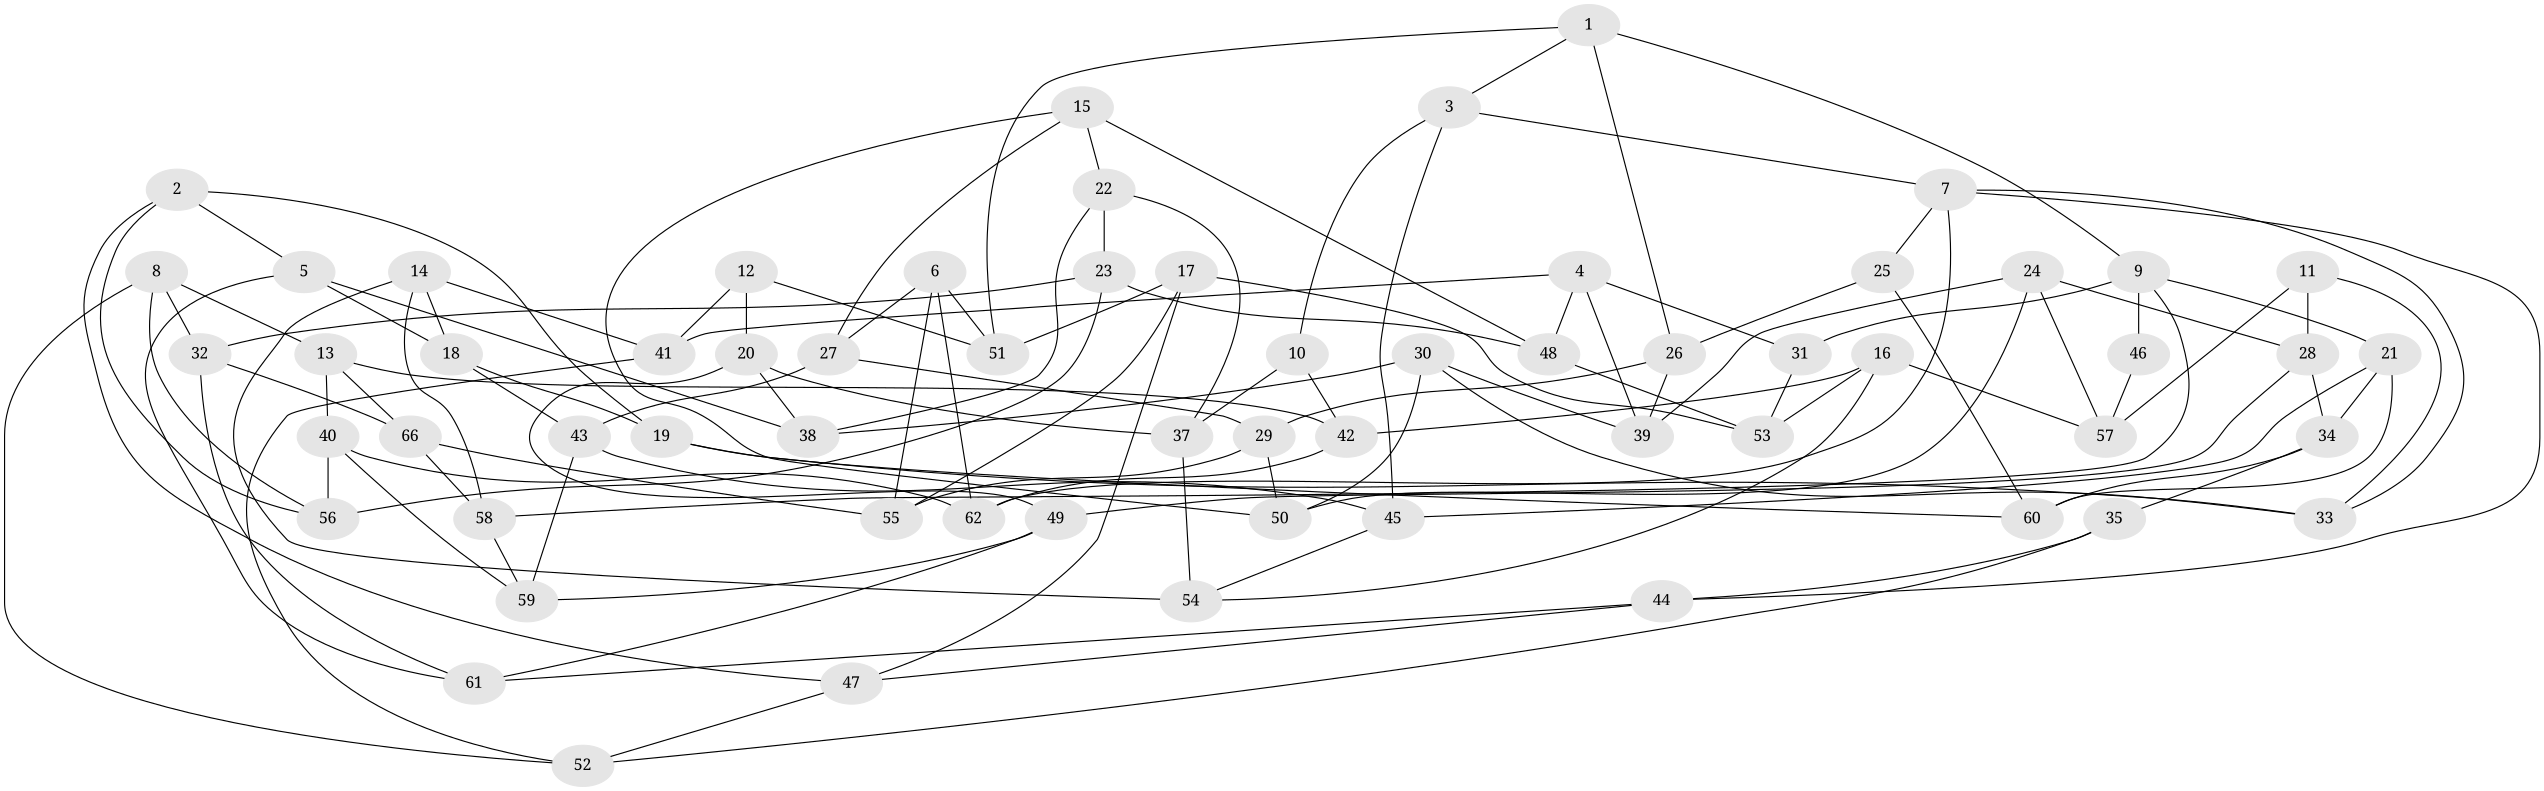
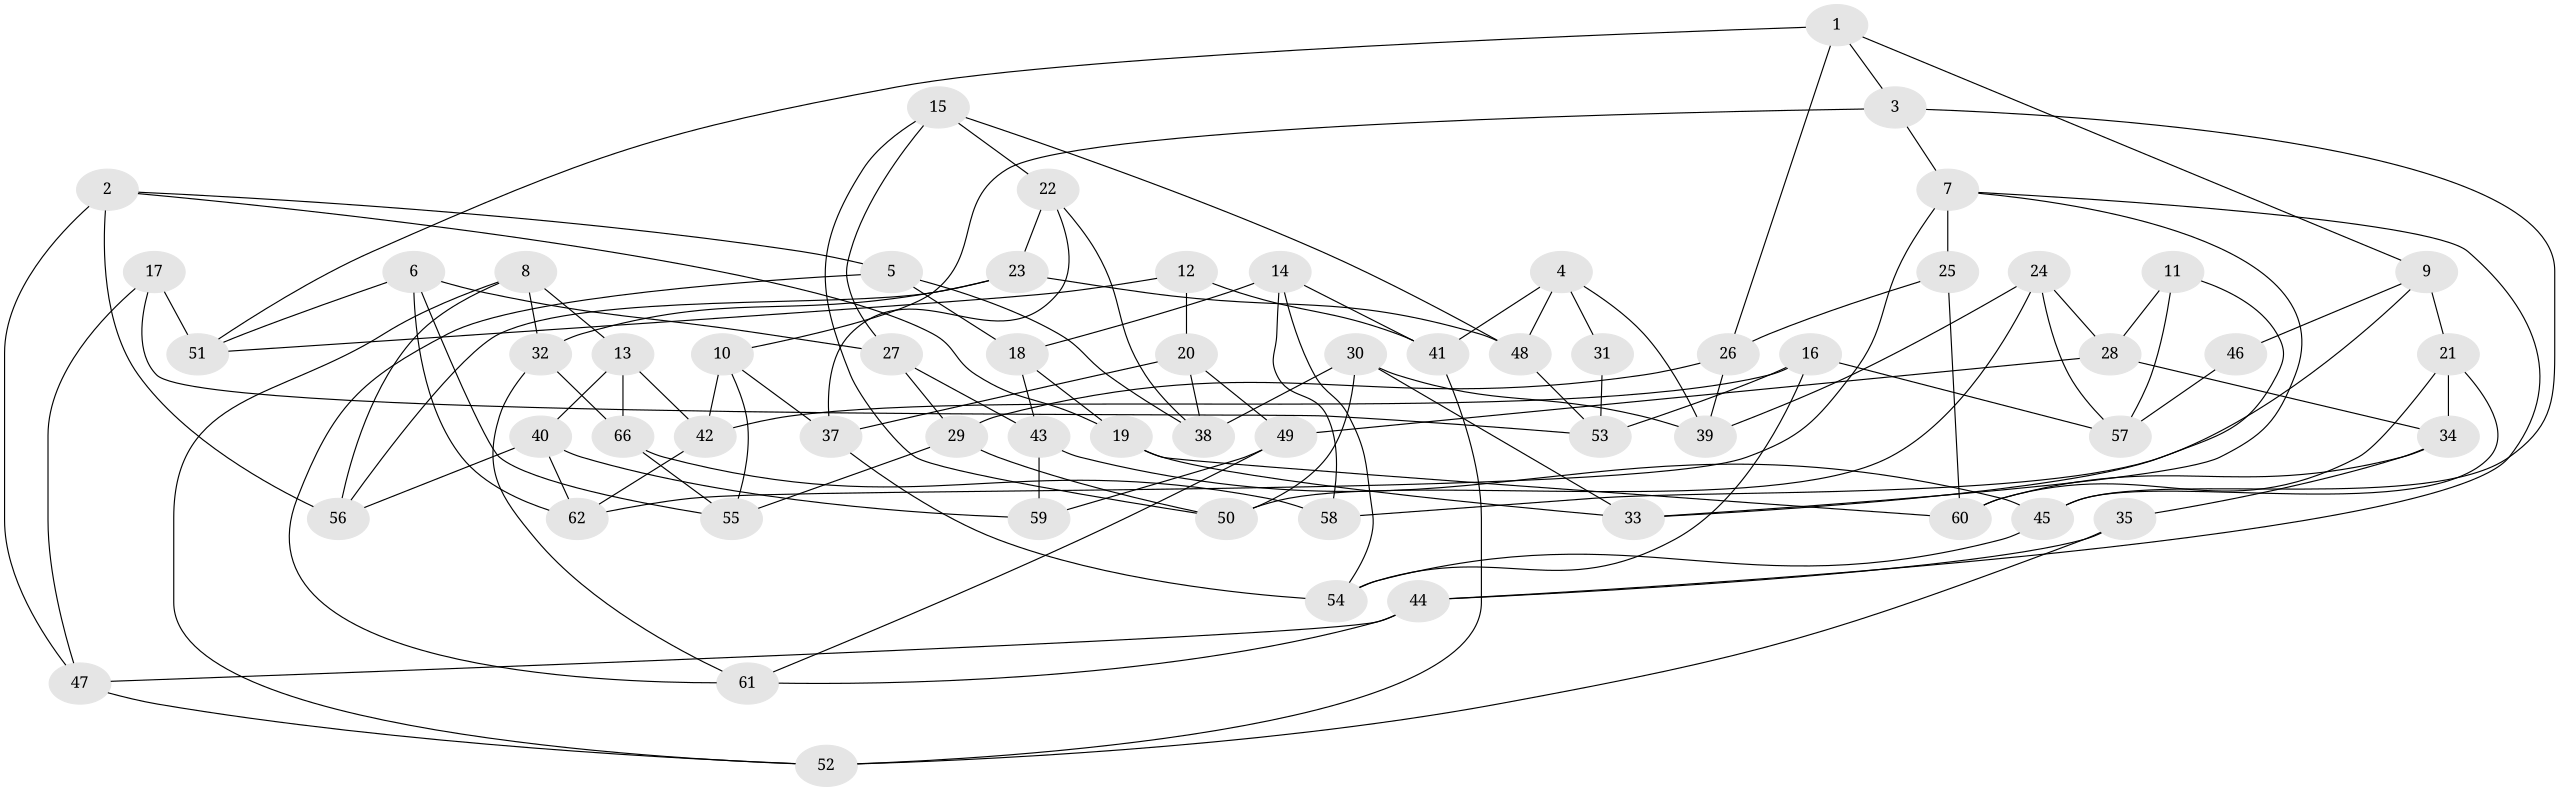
(1967, 309) -> none
(1085, 403) -> (748, 436)
(506, 560) -> none
